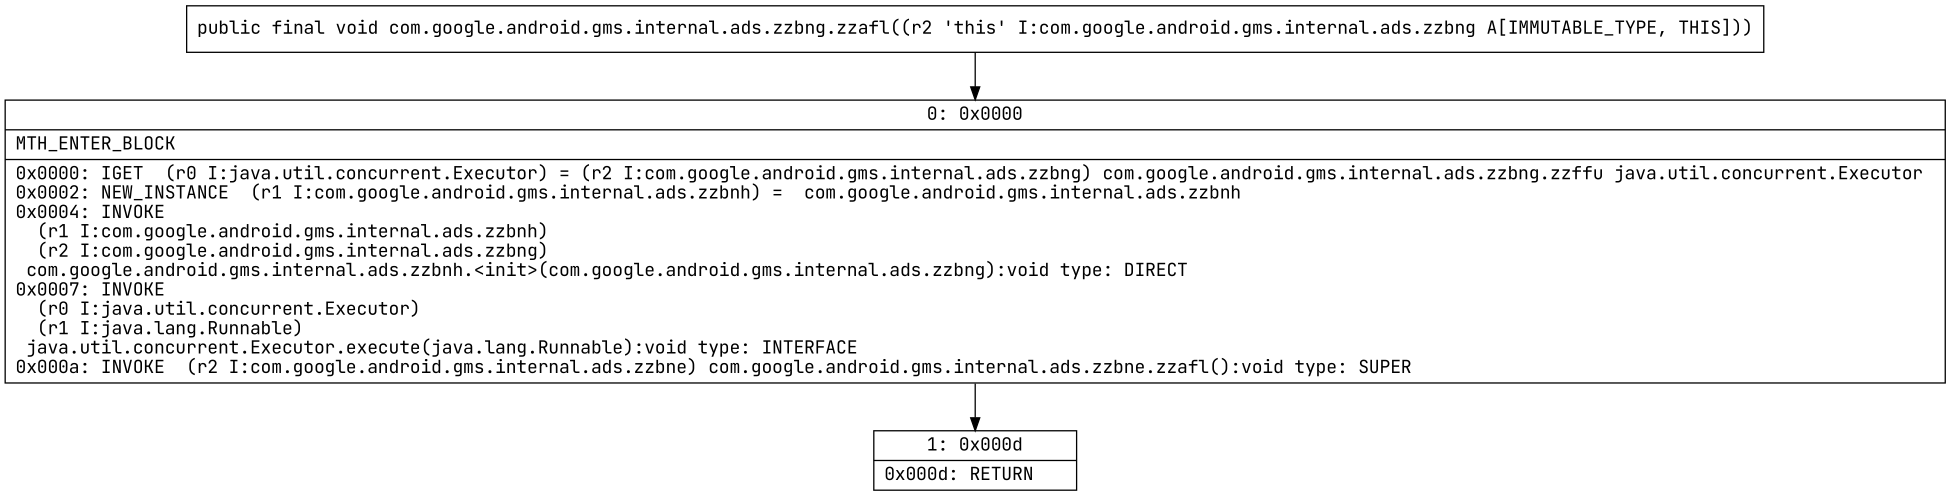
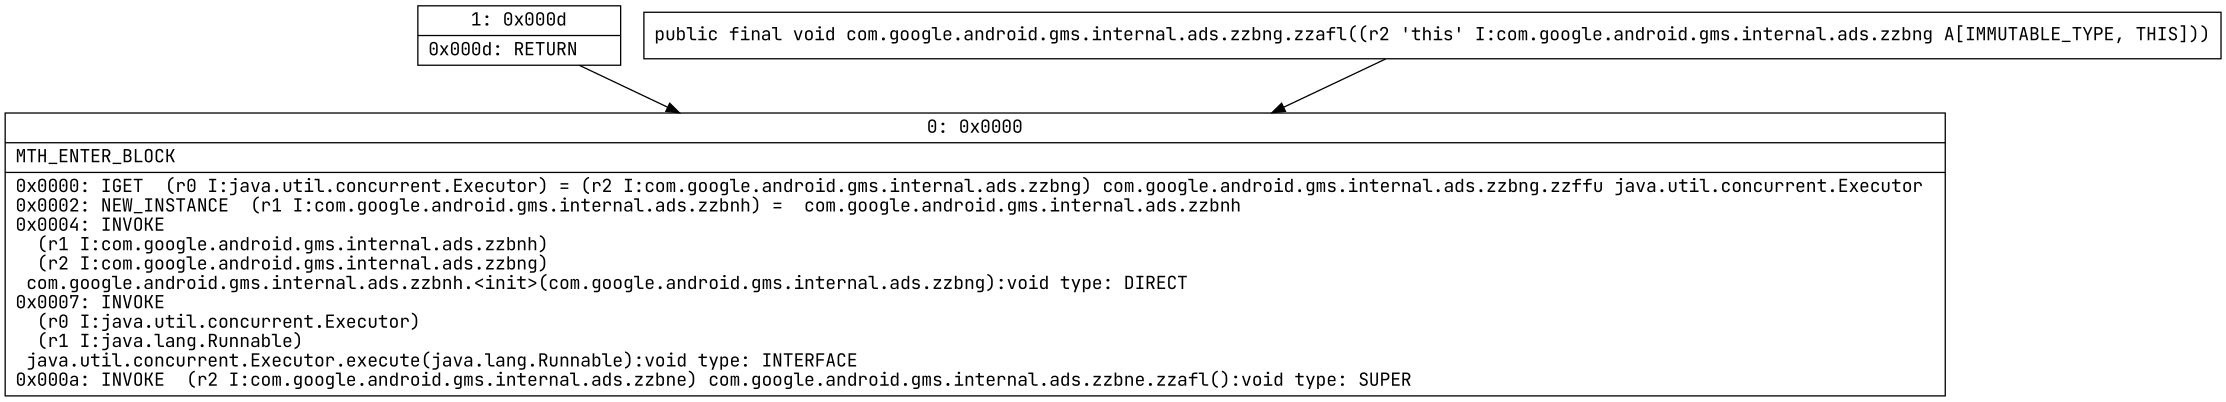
(975, 401) -> (623, 86)
